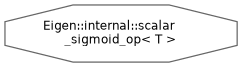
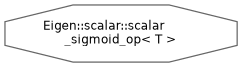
(121, 34) -> (121, 34)
